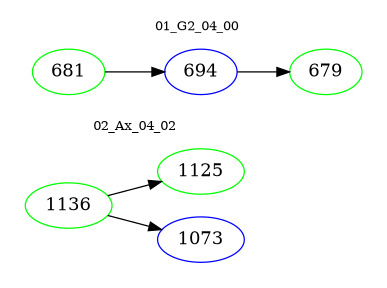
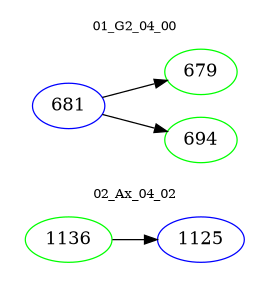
(69, 72) -> (69, 106)
(201, 72) -> (201, 140)
(257, 72) -> (128, 91)
(201, 172) -> (201, 240)
(201, 240) -> none
